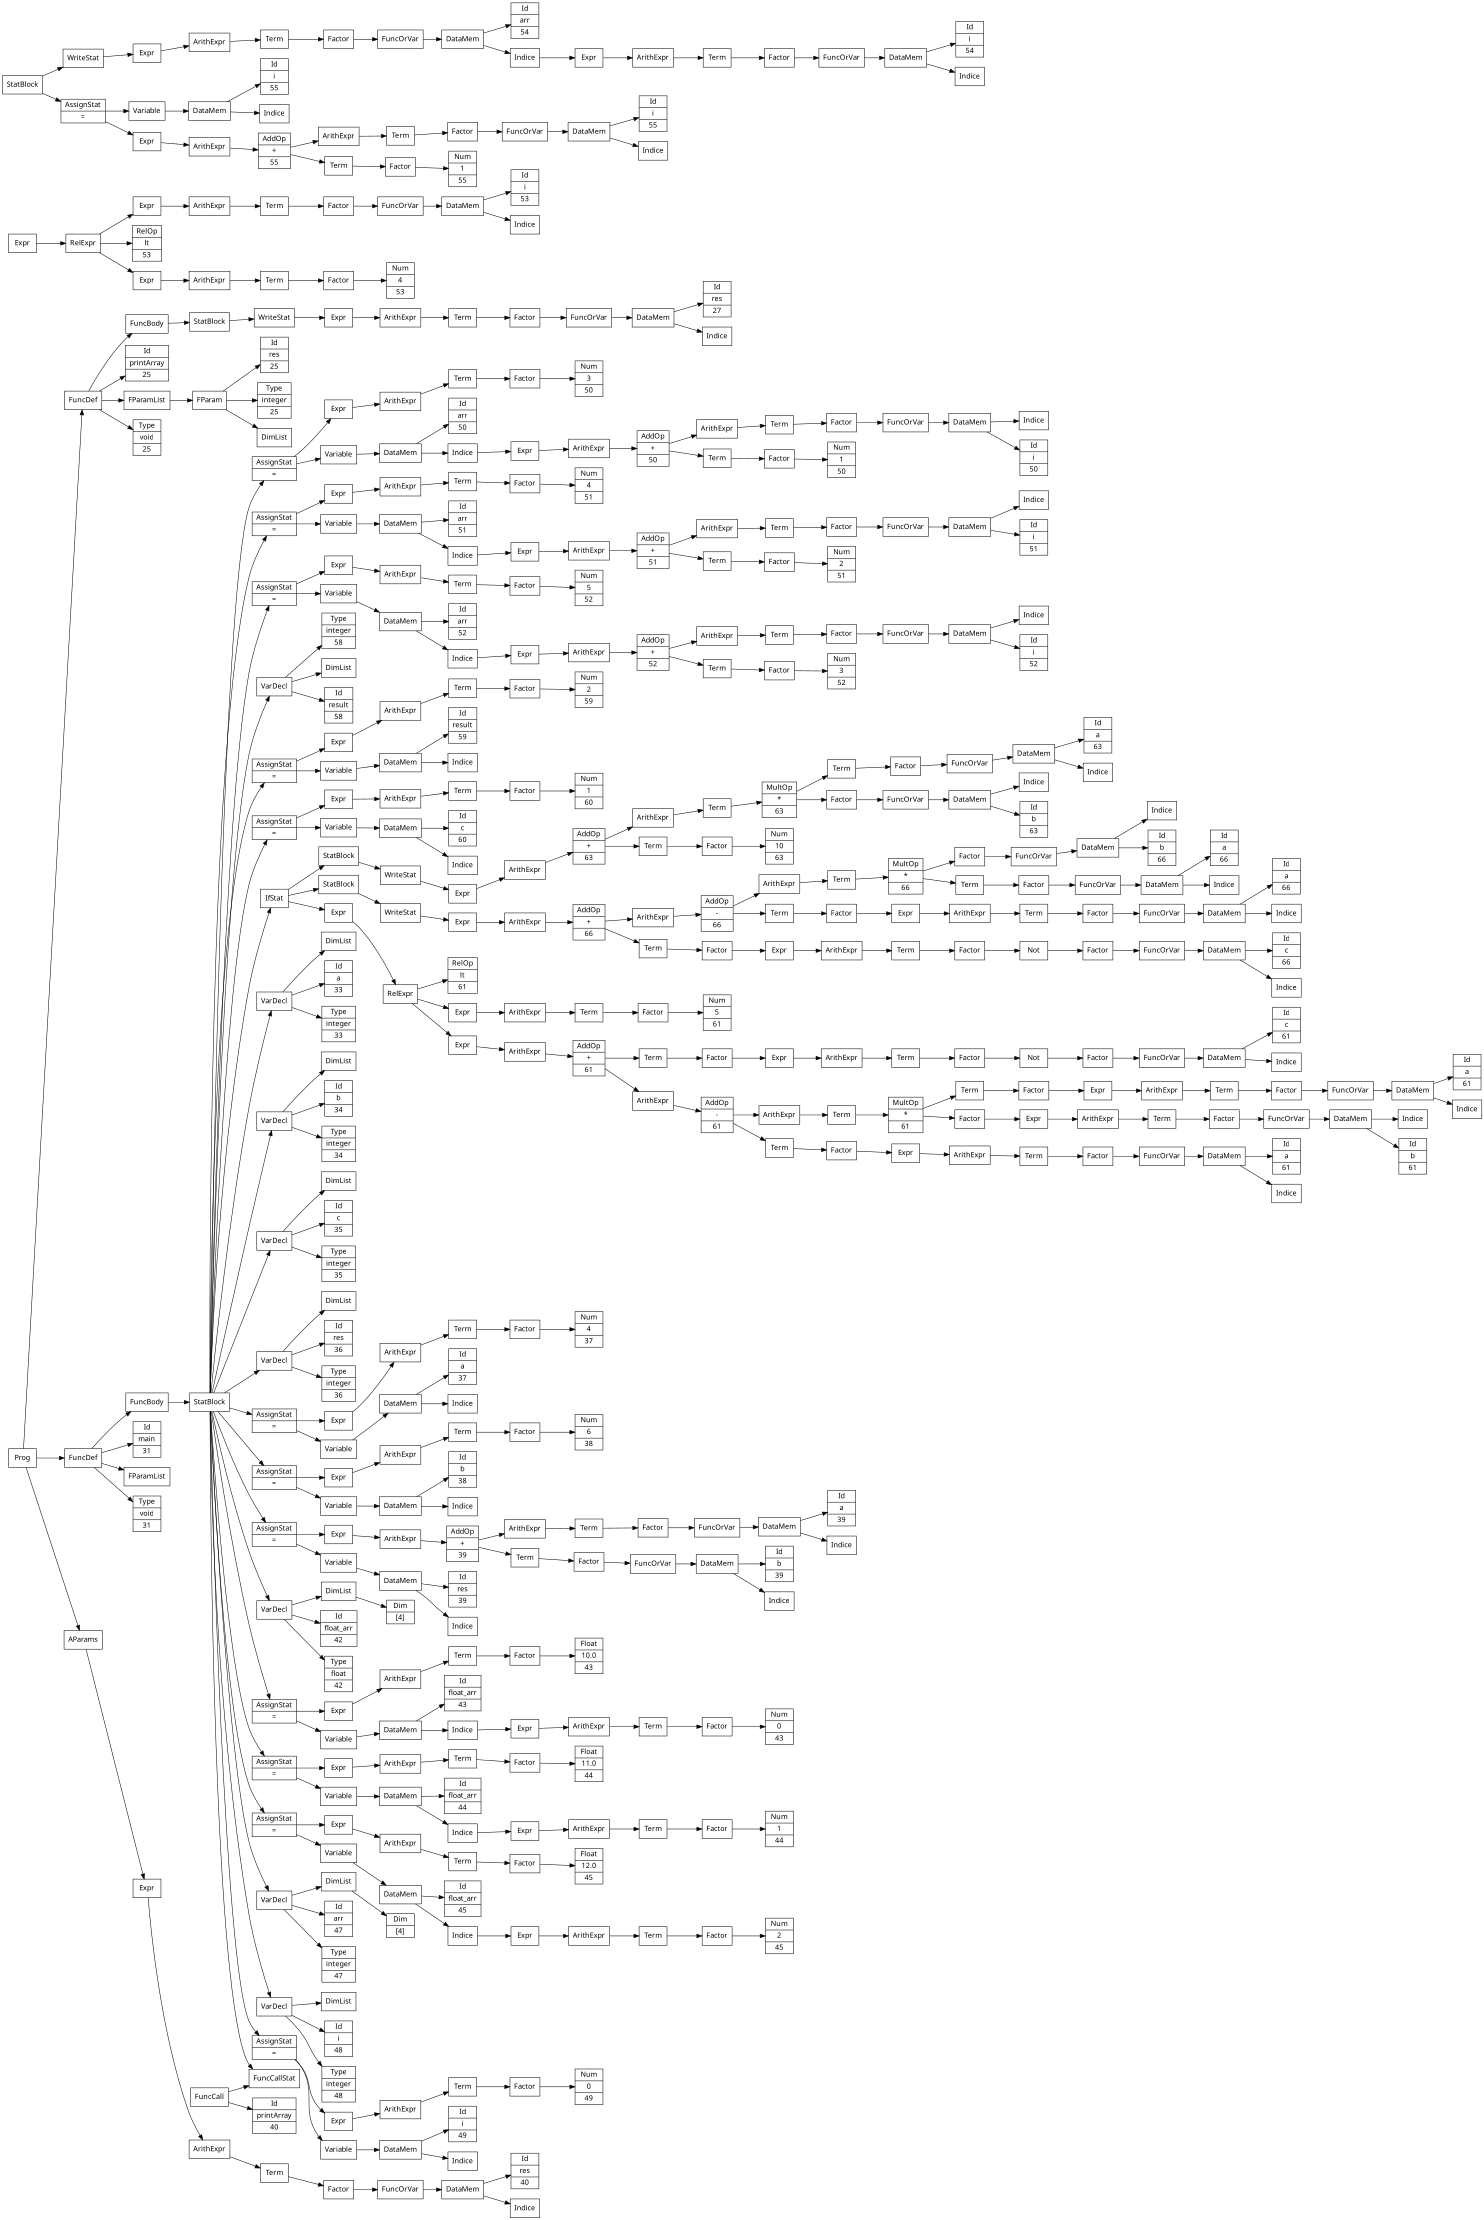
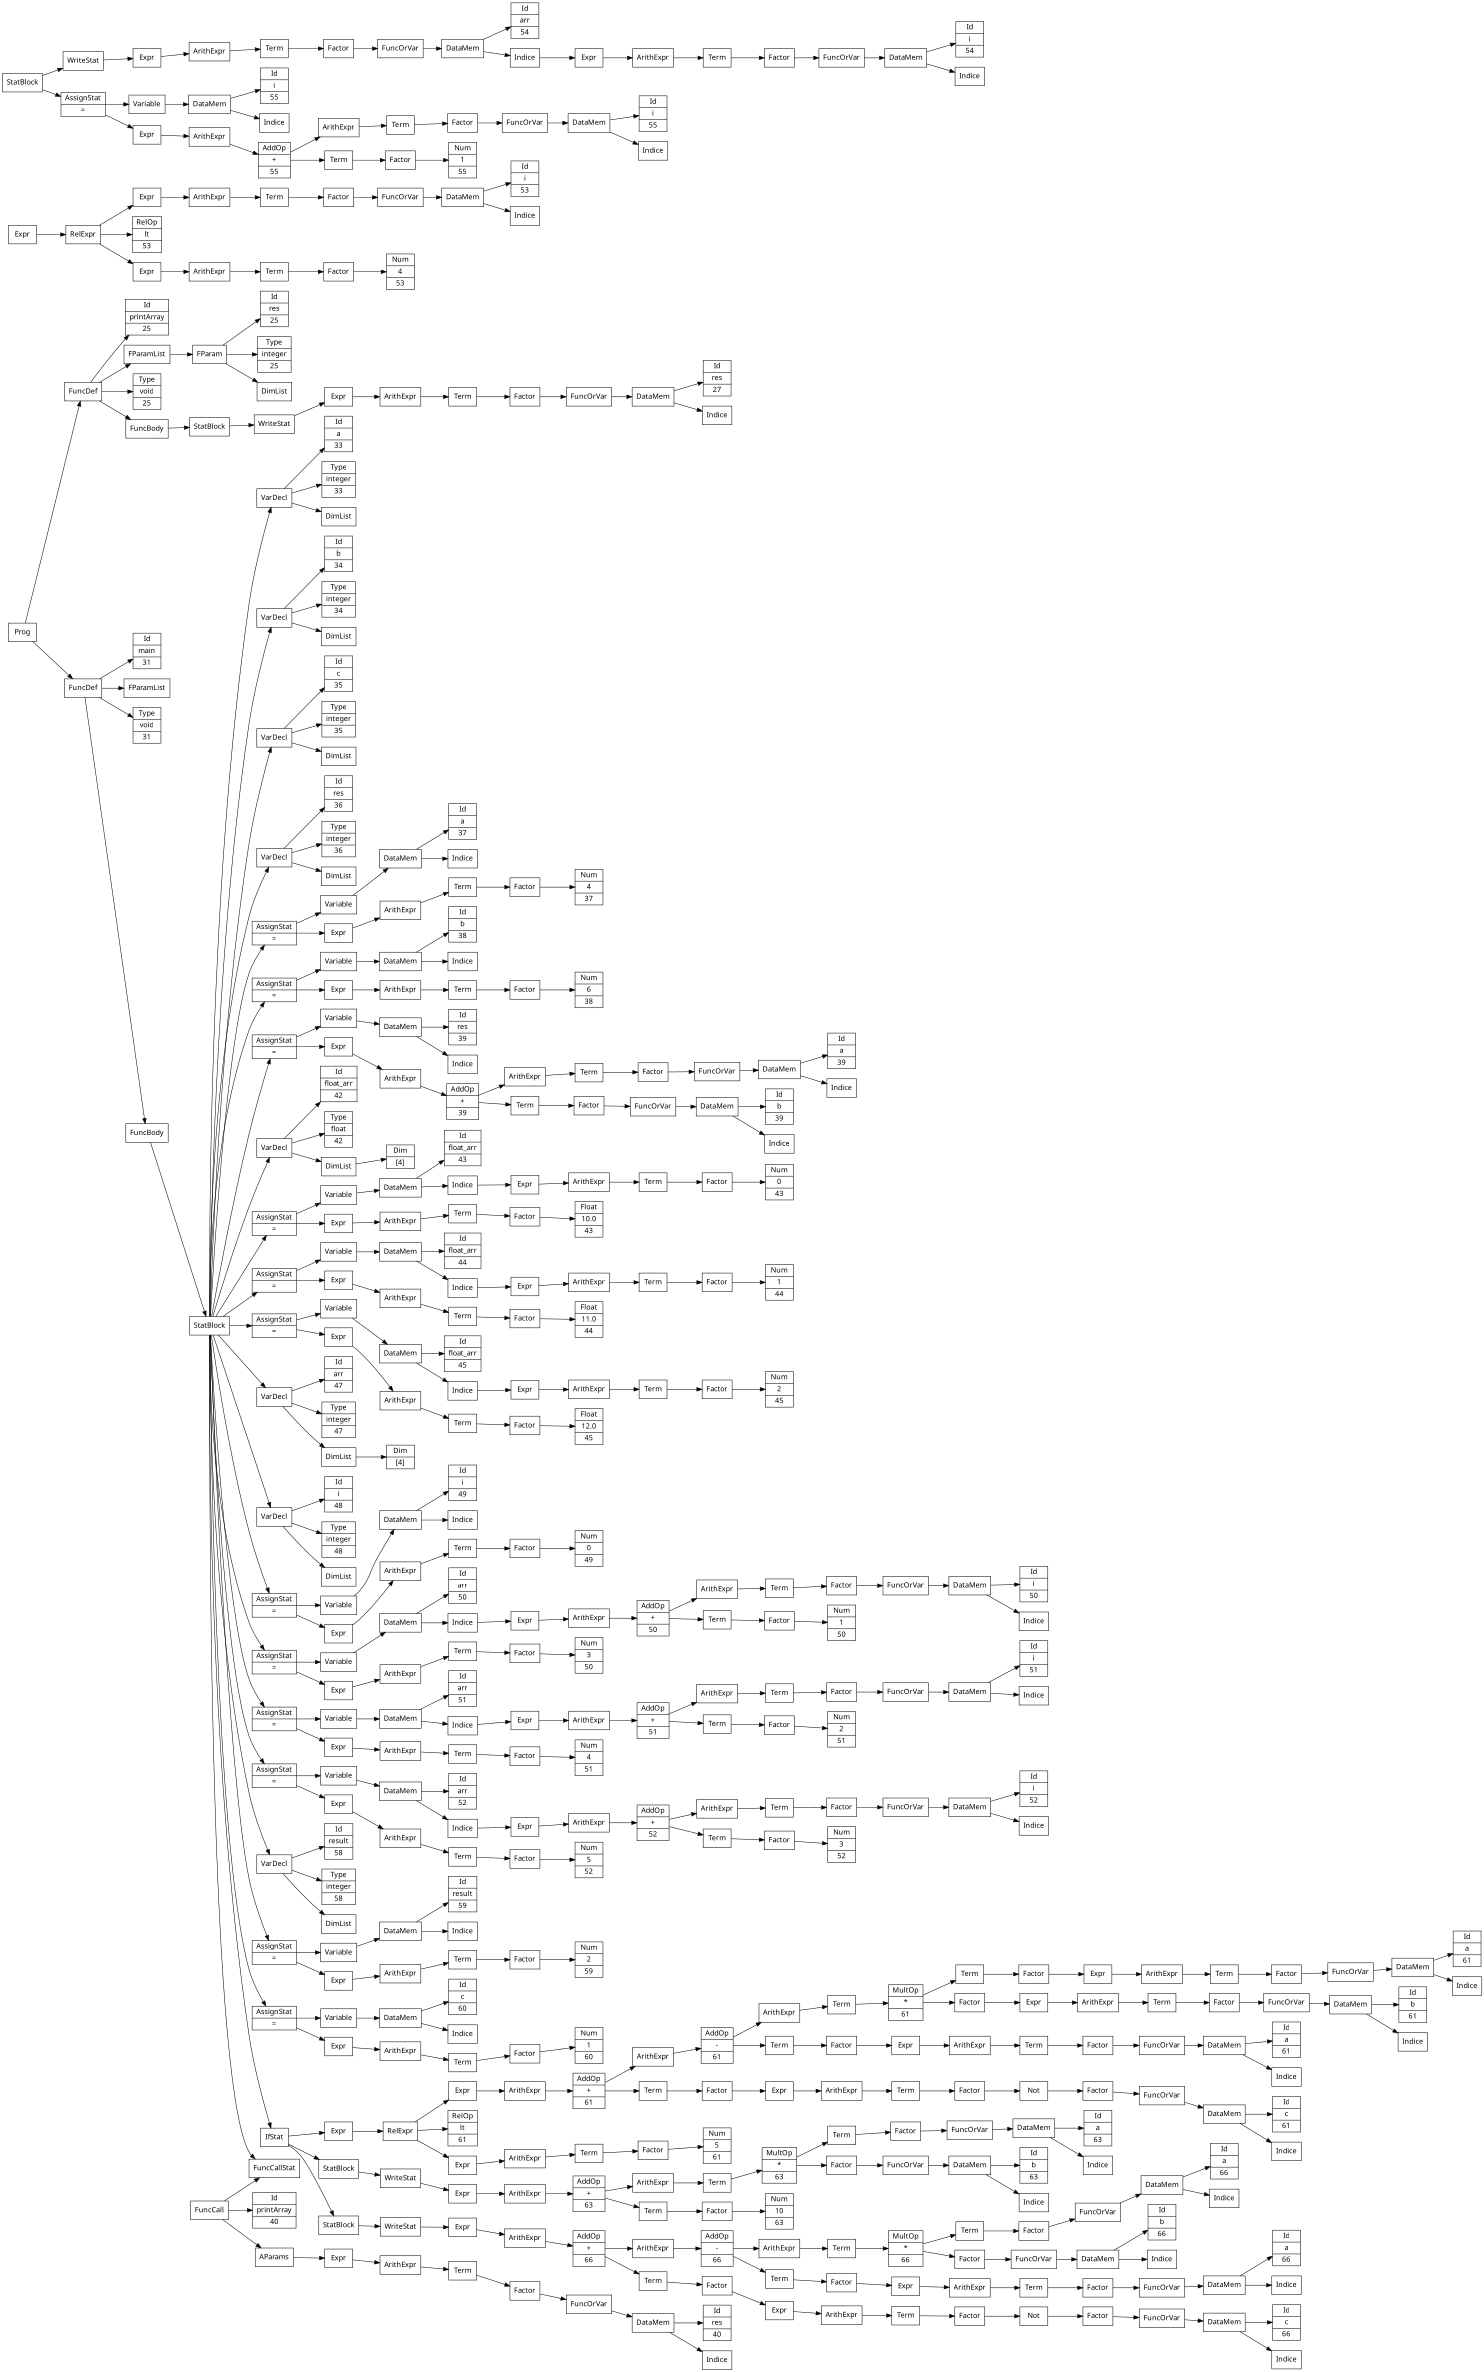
(52, 1546) -> (240, 2232)
